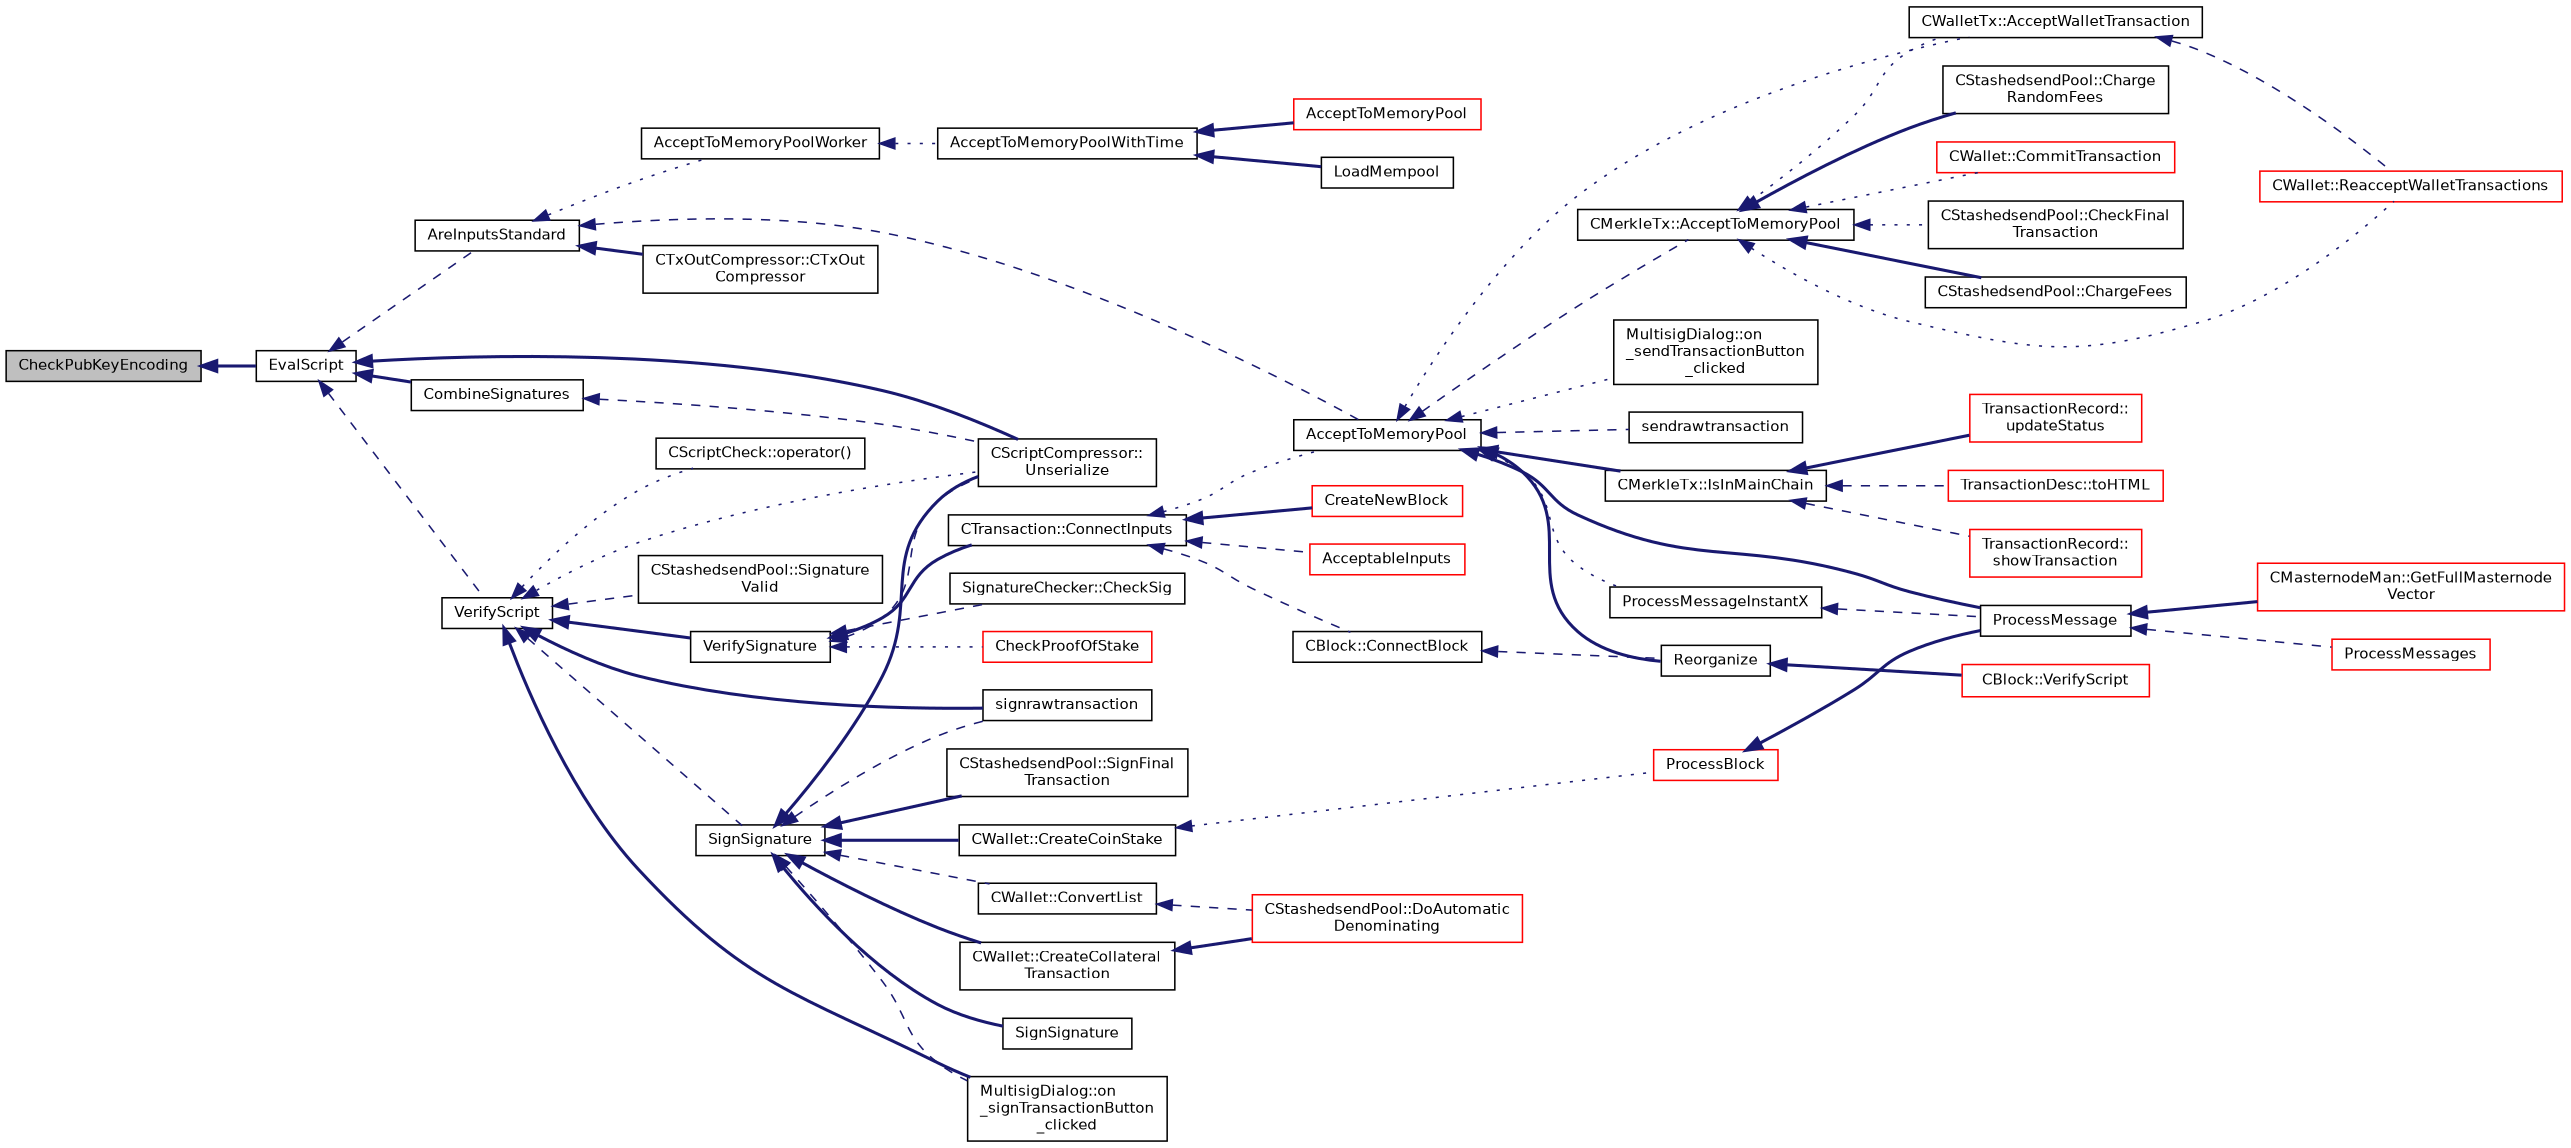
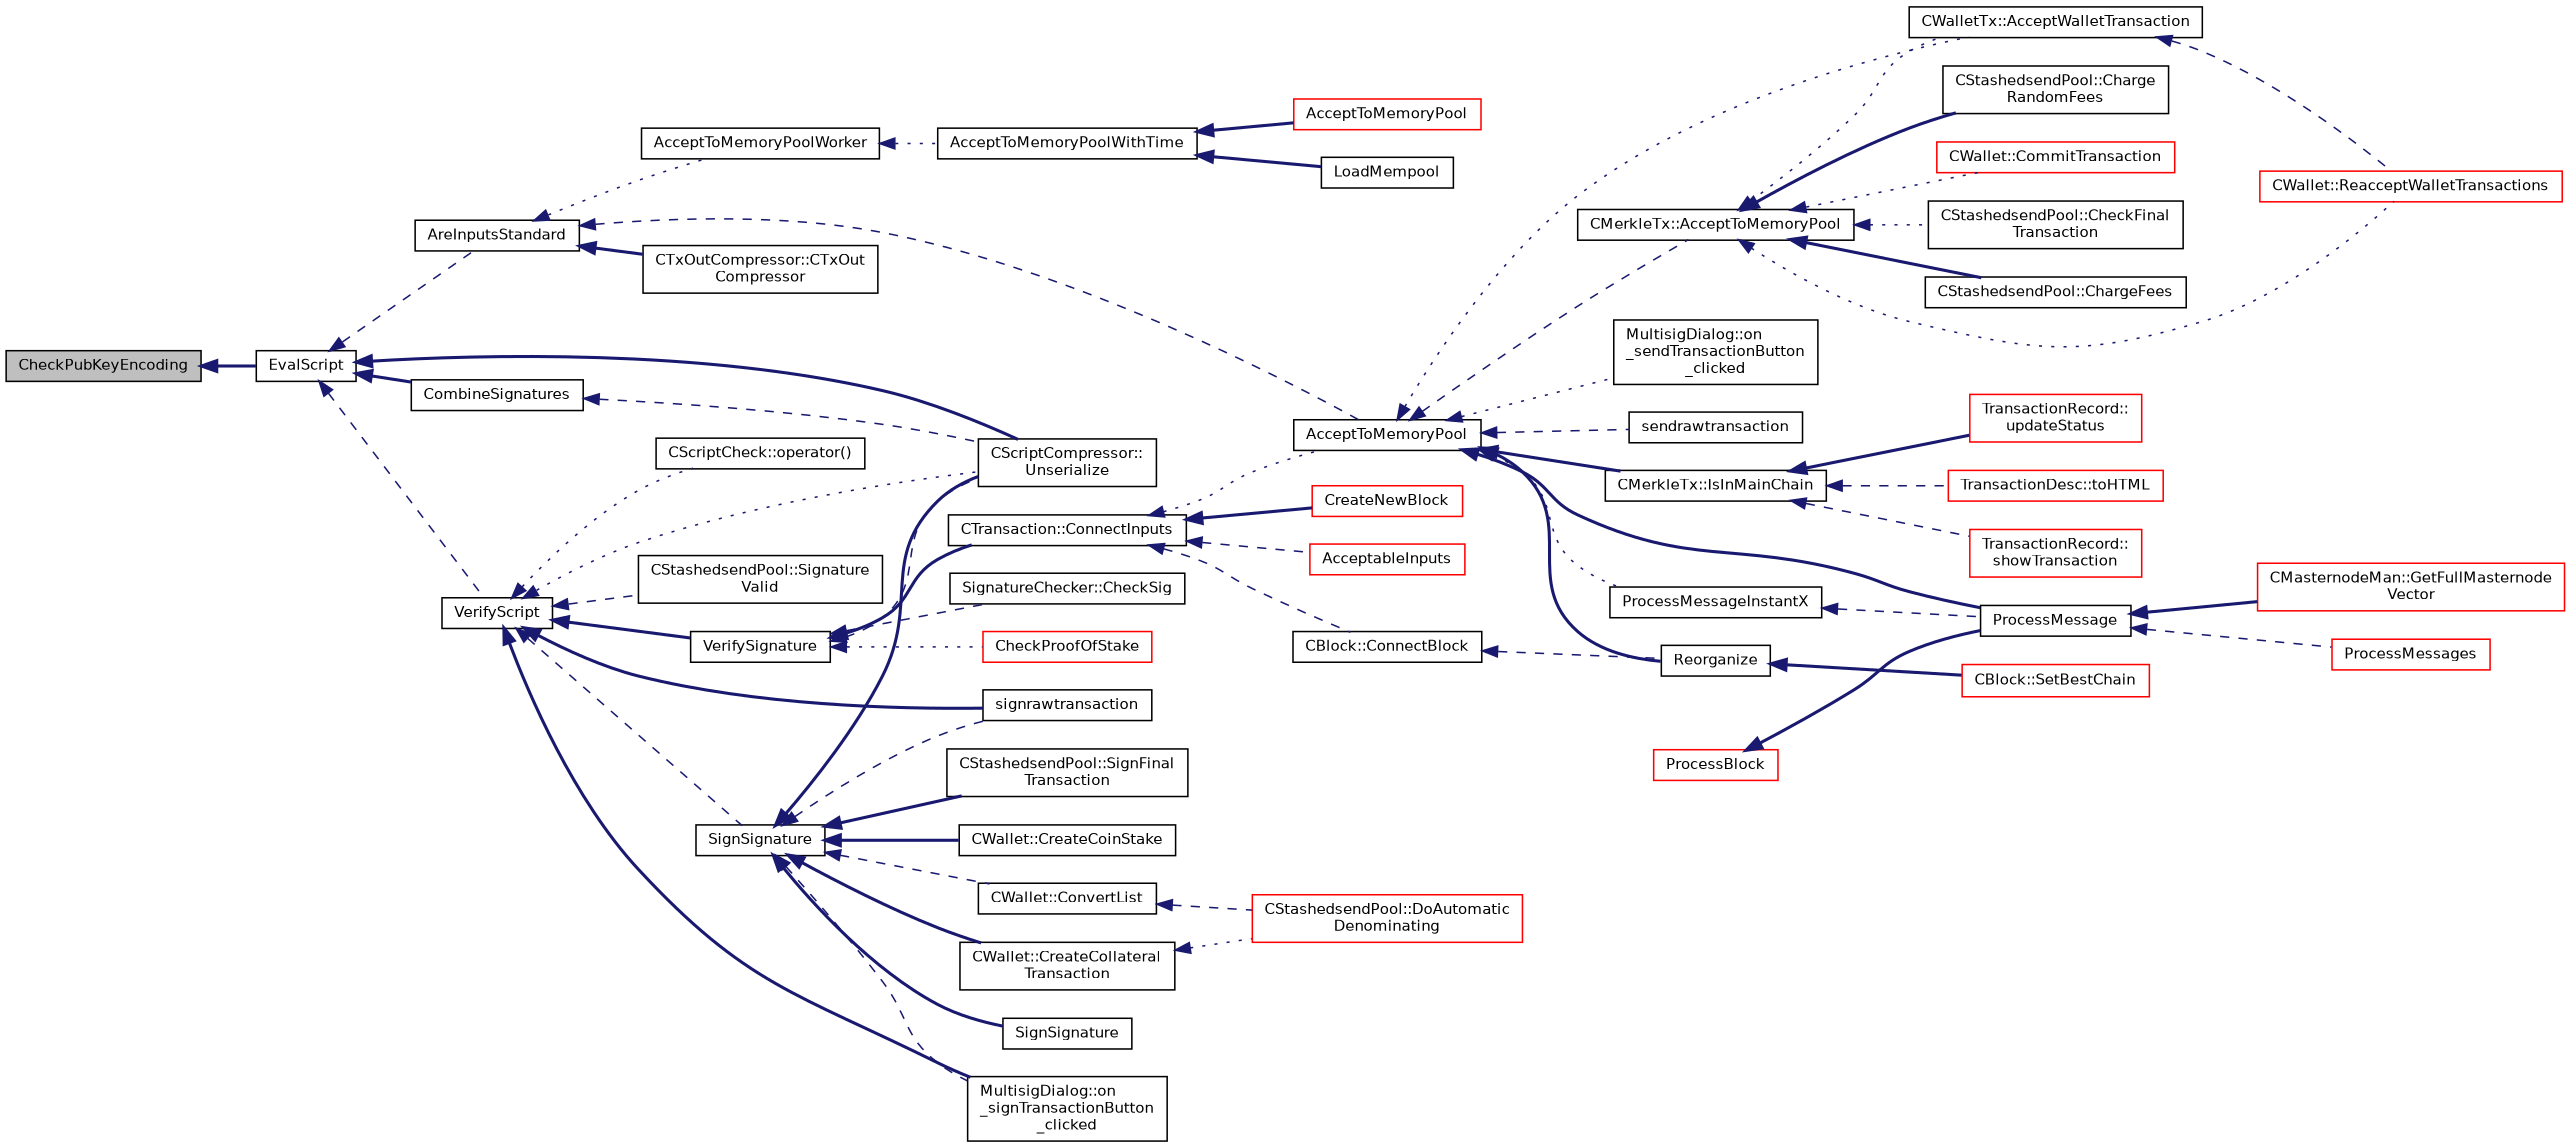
(2056, 681) -> (2056, 681)
(1423, 799) -> none
(1221, 943) -> (1221, 943)
